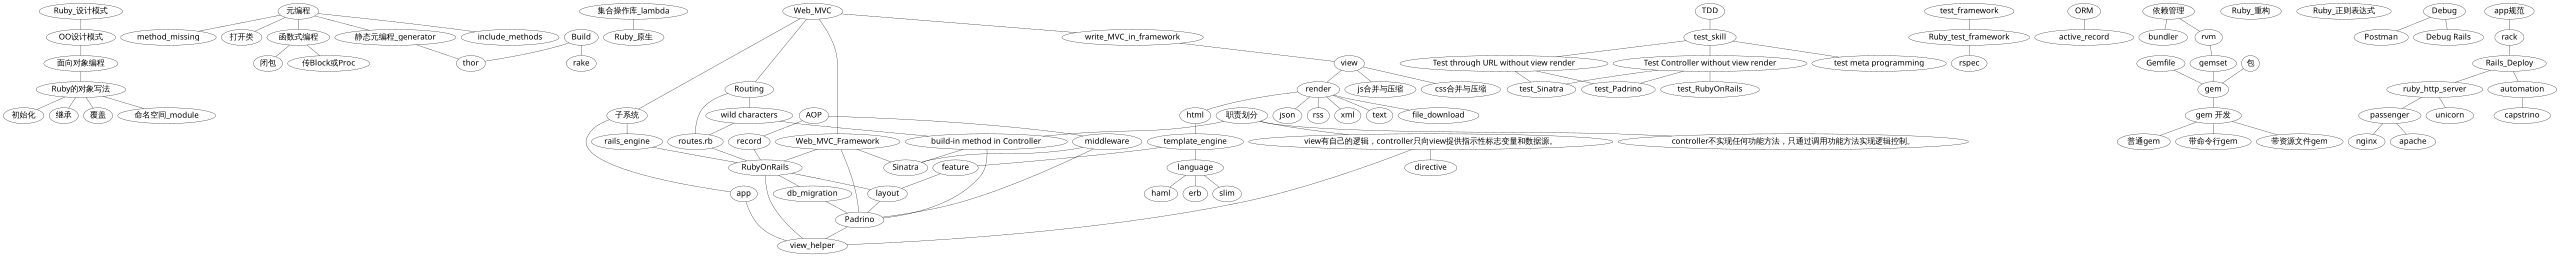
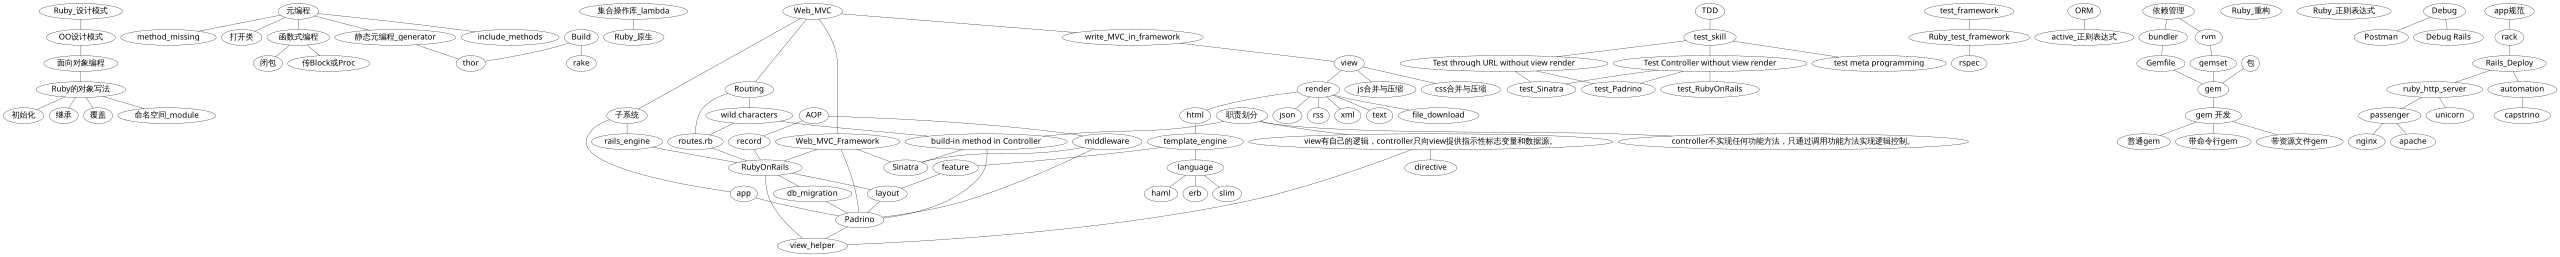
(2084, 37) -> (2084, 37)
none -> (2162, 50)
(760, 227) -> (797, 208)
